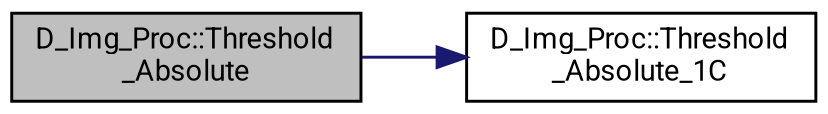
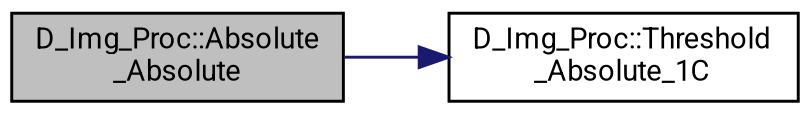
(186, 57) -> (178, 57)
